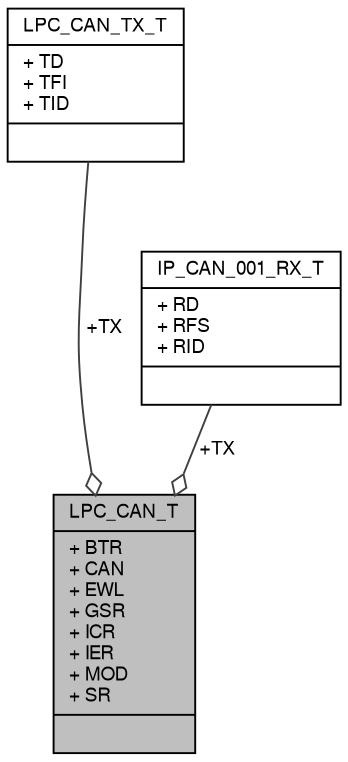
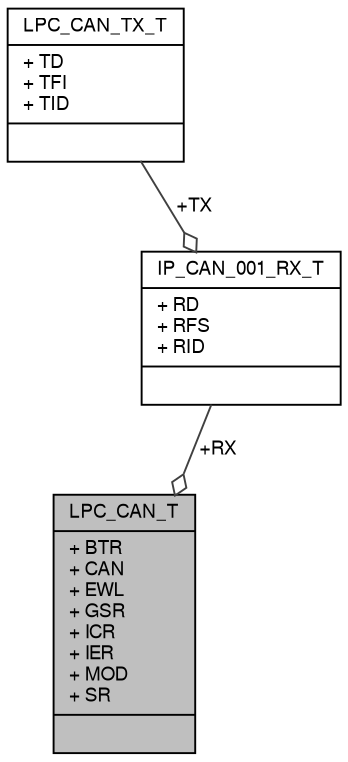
(79, 317) -> (162, 197)
(216, 450) -> (216, 450)
